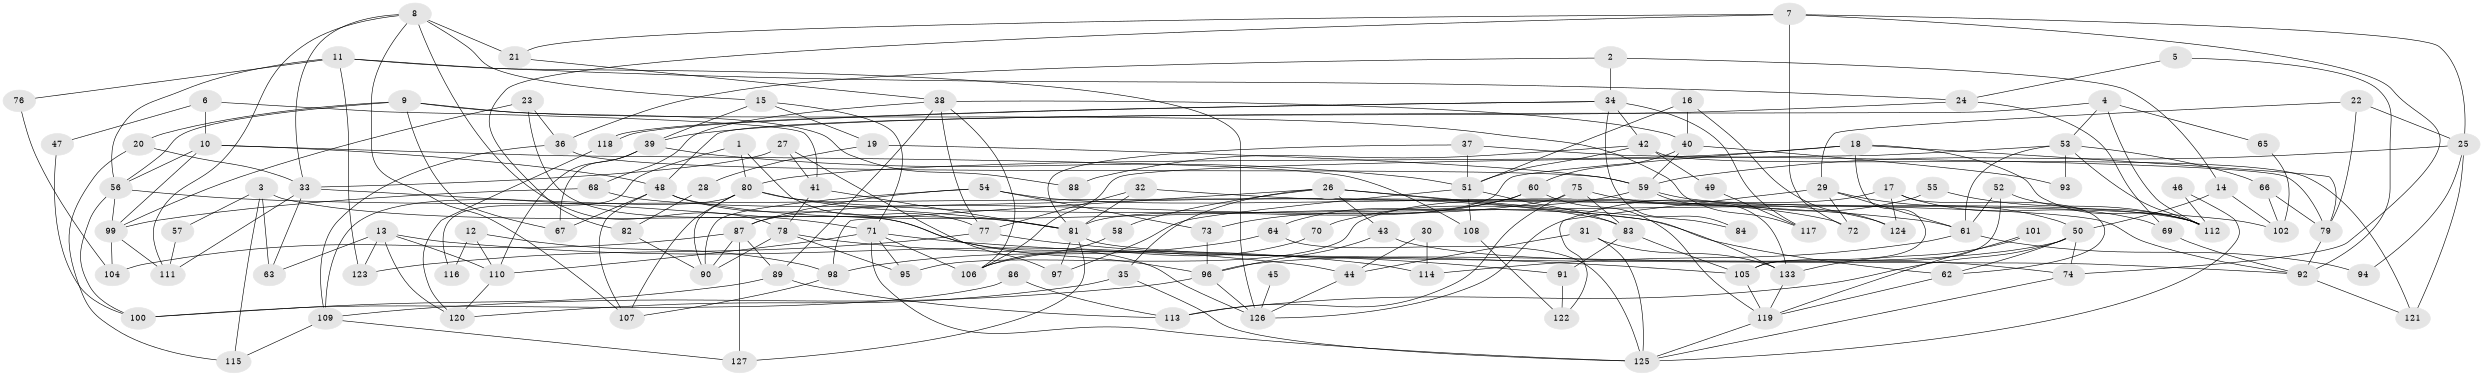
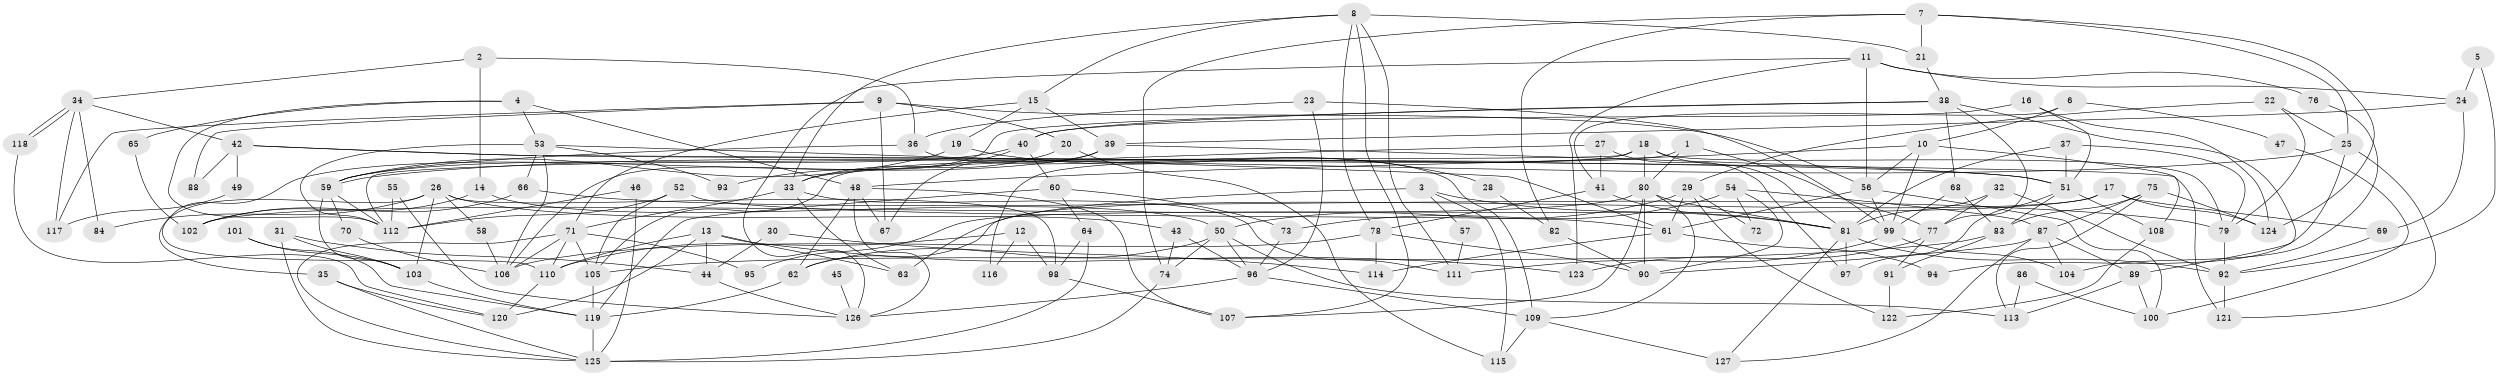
(1790, 137) -> (2243, 41)
(851, 256) -> (980, 245)
(1788, 275) -> (414, 275)
